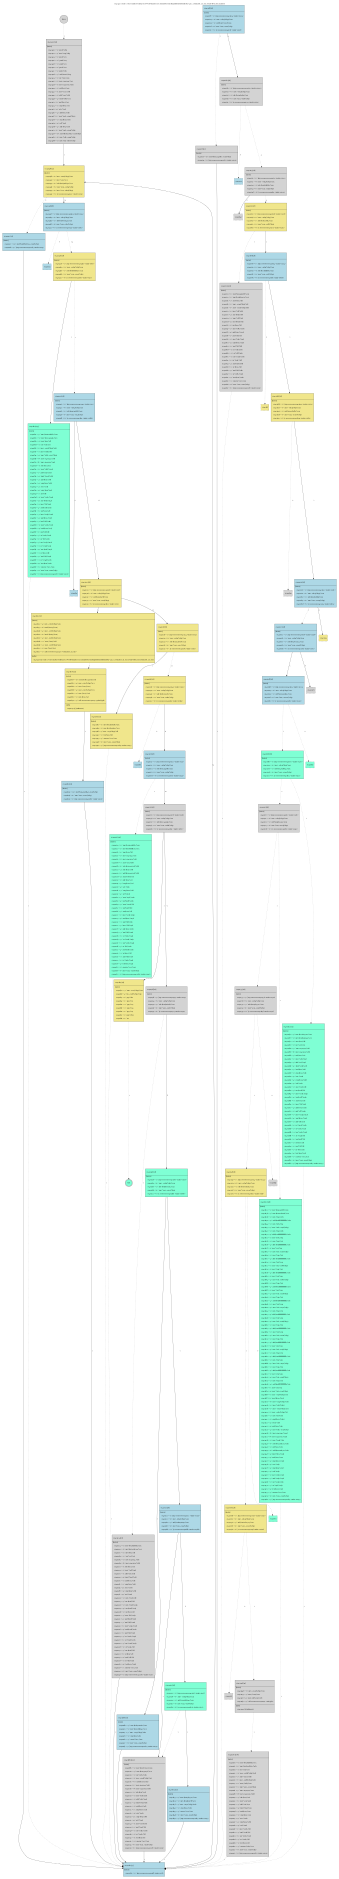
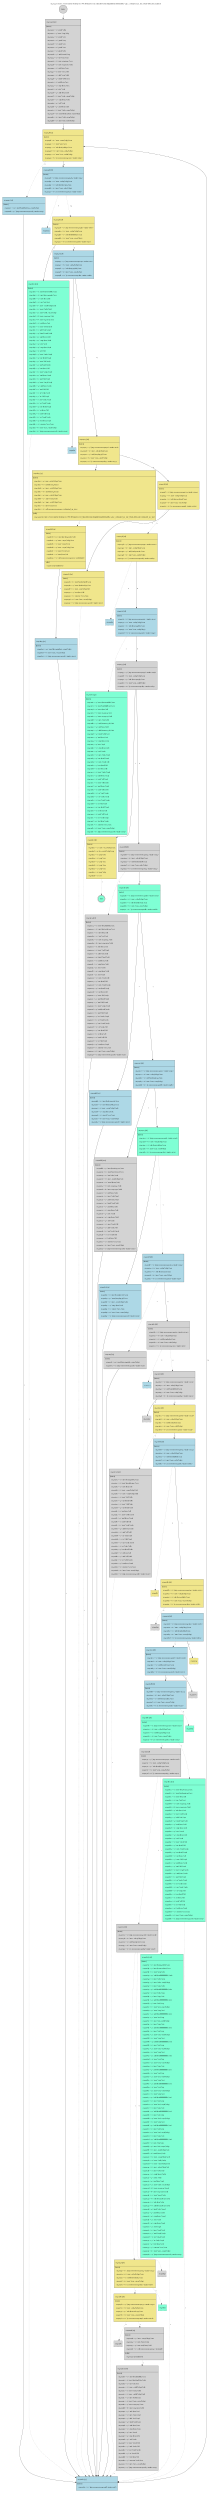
(171, 1733) -> (161, 1204)
